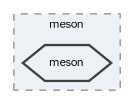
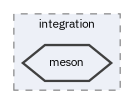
(67, 25) -> (67, 25)
